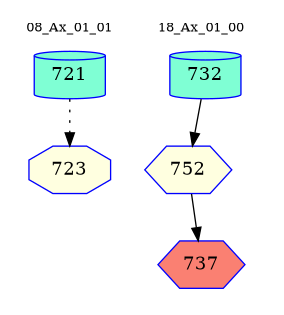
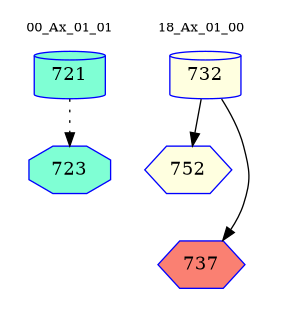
(70, 28) -> (70, 28)
(205, 75) -> (205, 75)
(70, 170) -> (70, 170)
(194, 211) -> (248, 163)
